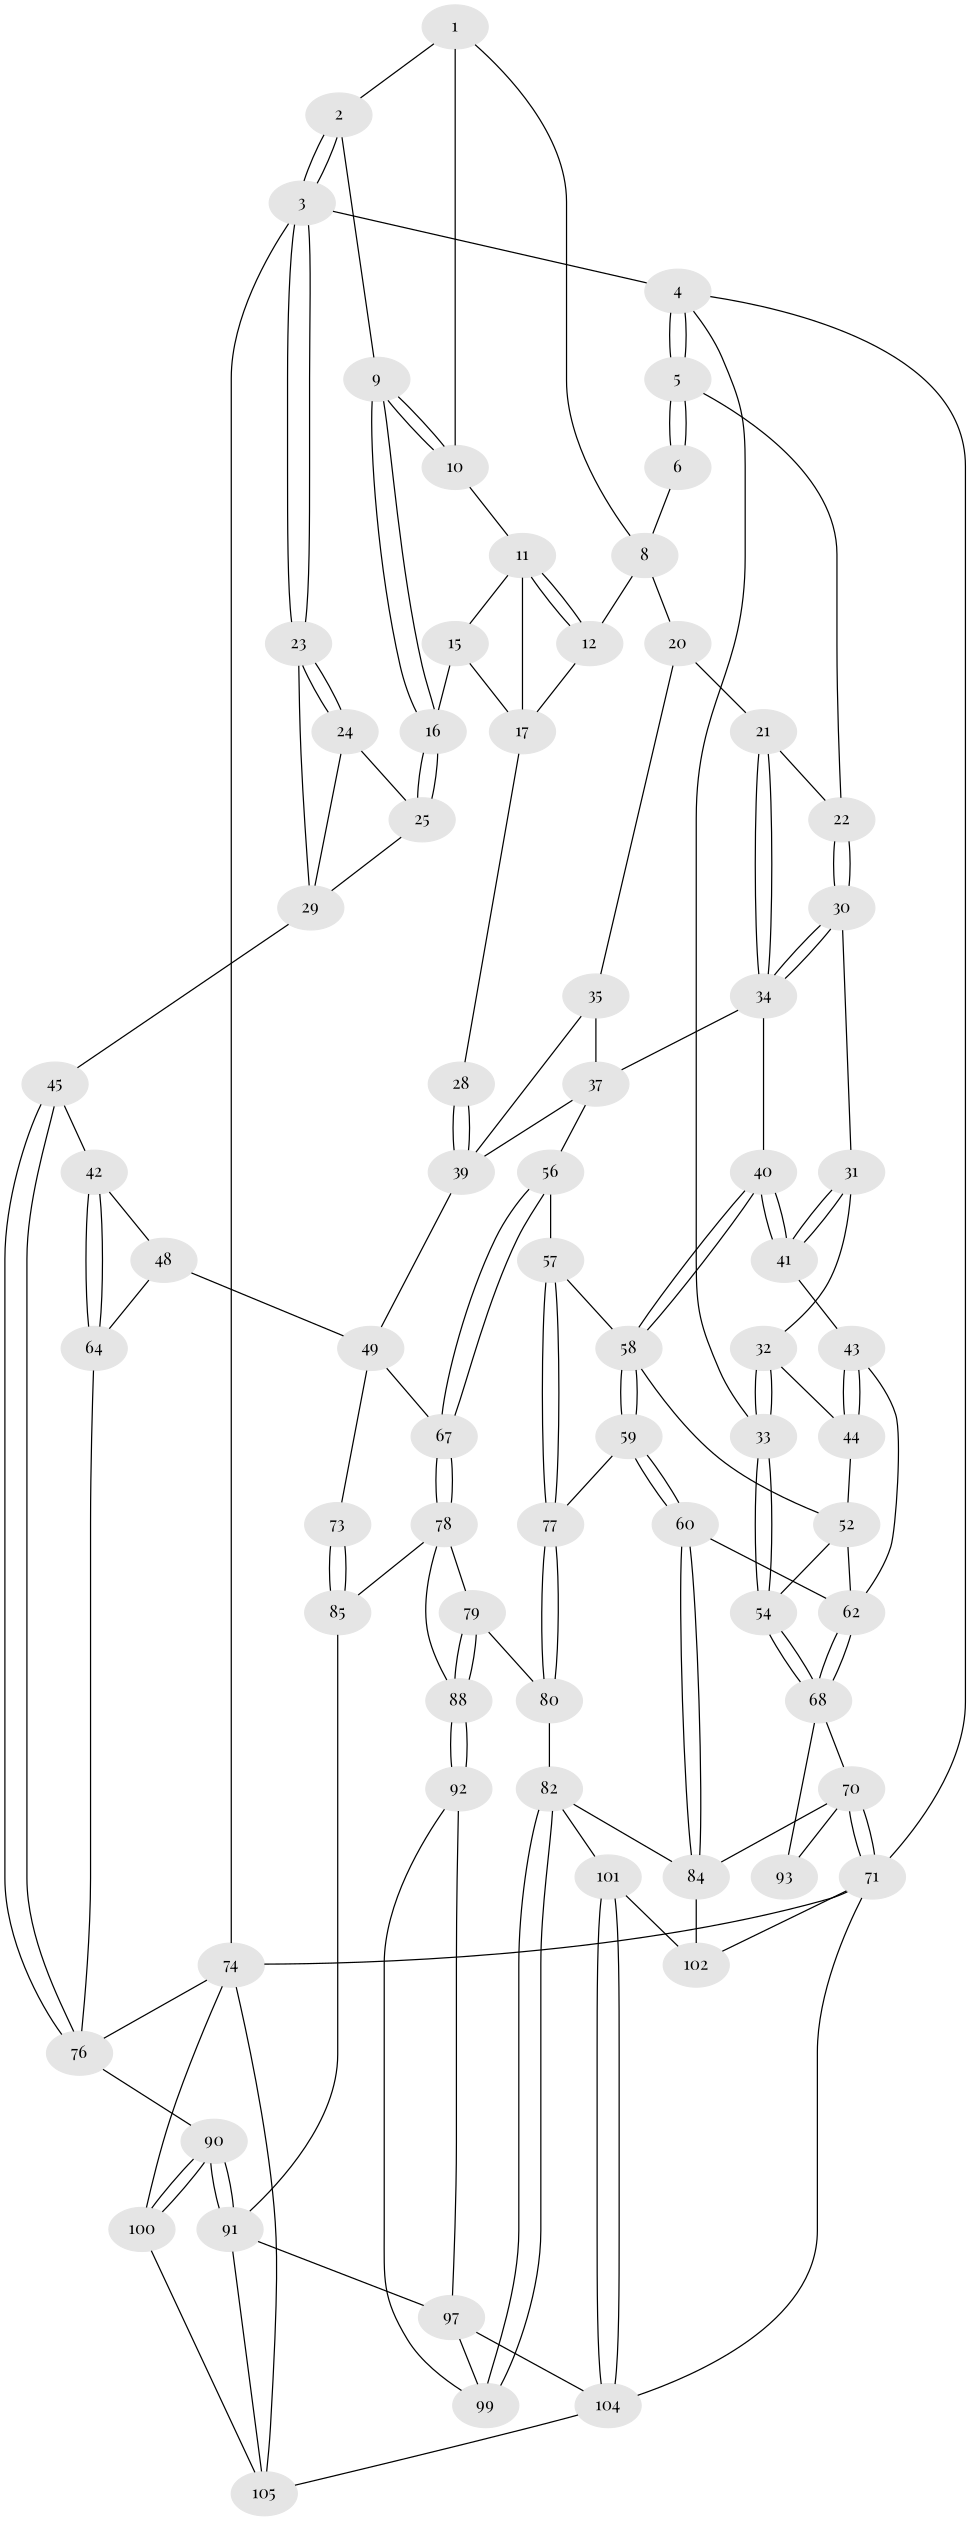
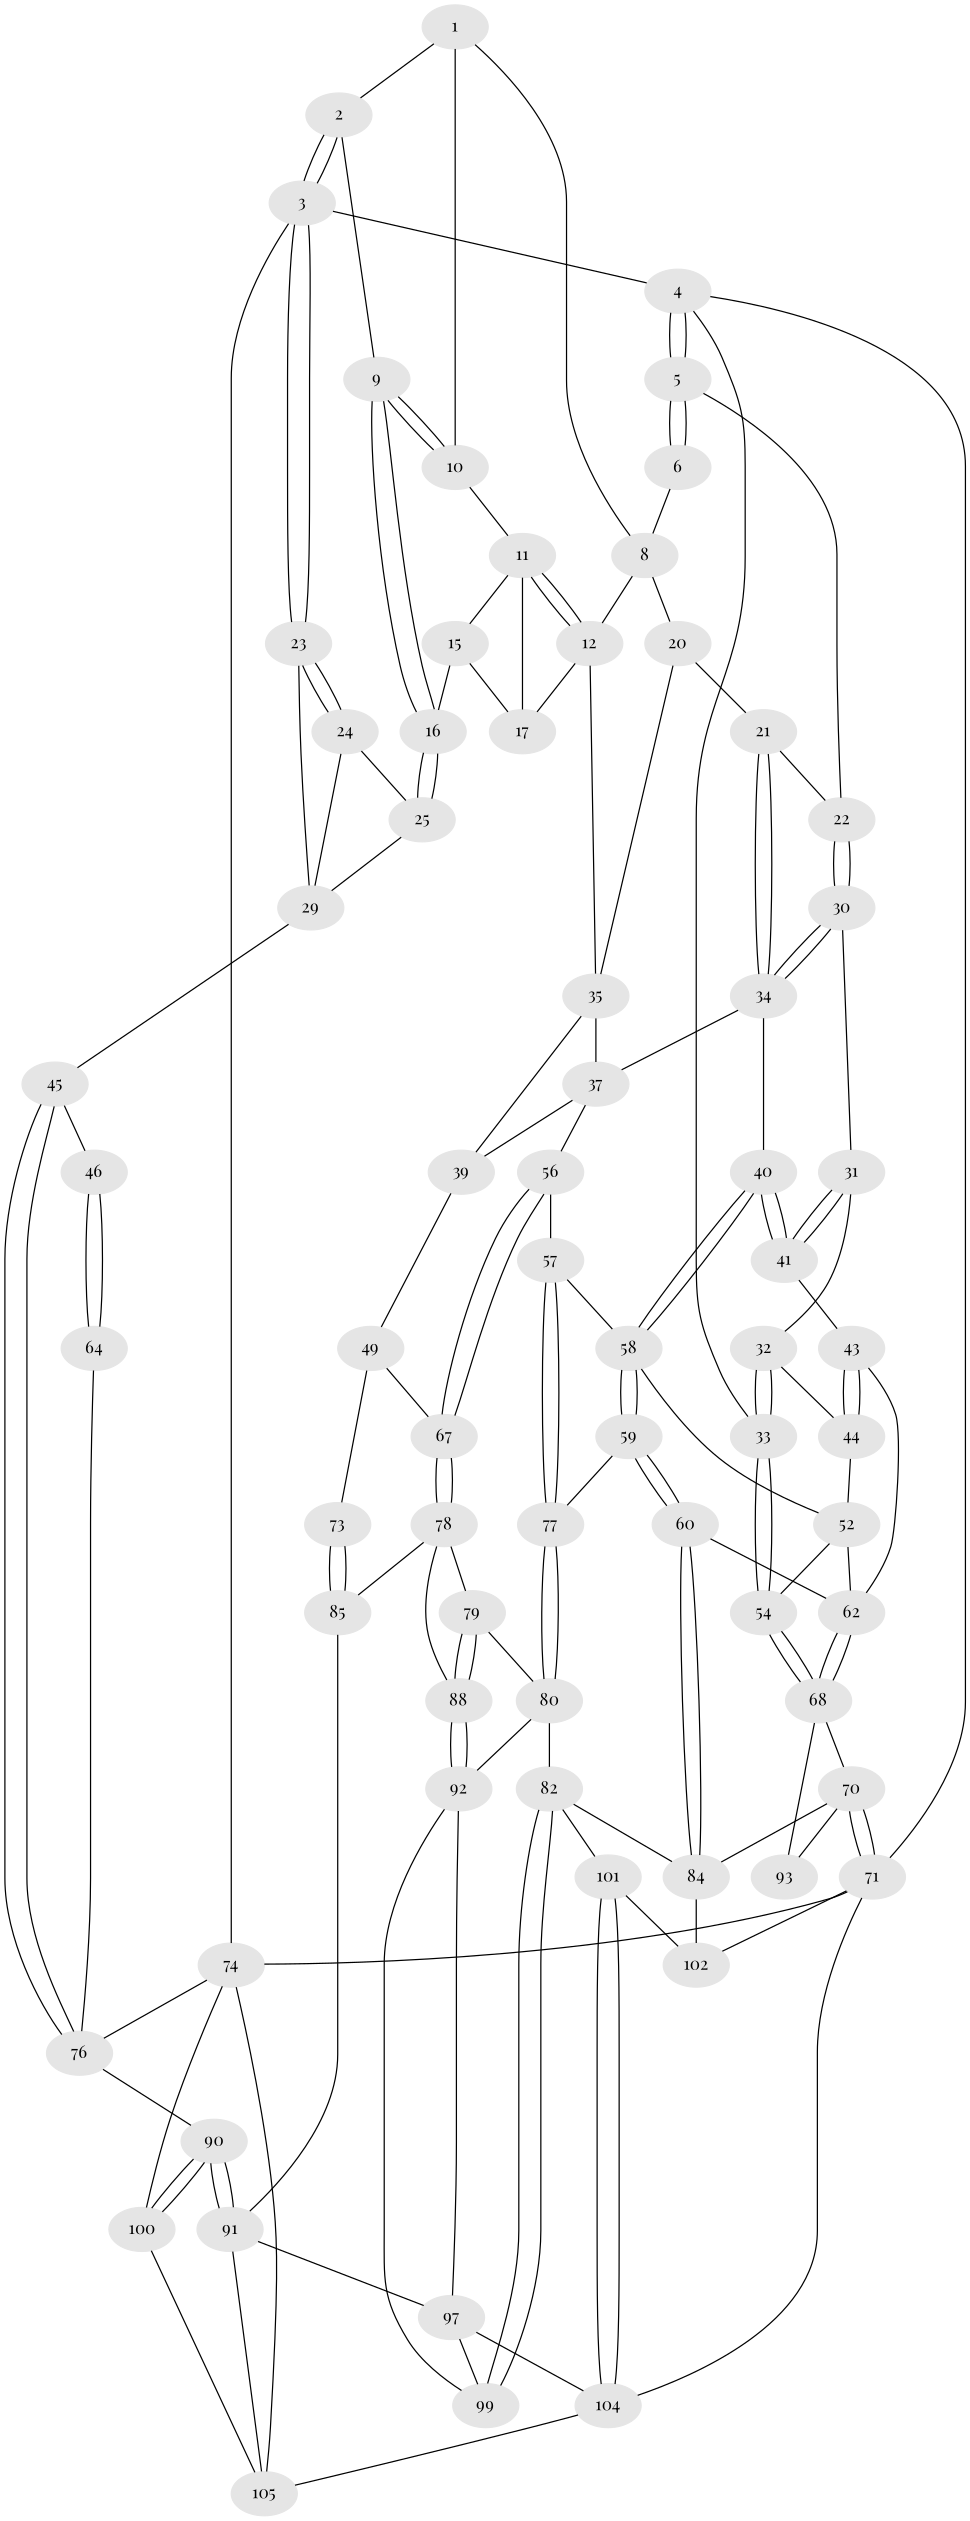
none -> (593, 820)
(461, 1084) -> none
(94, 1172) -> (94, 1172)
(164, 1260) -> none
none -> (504, 1745)
